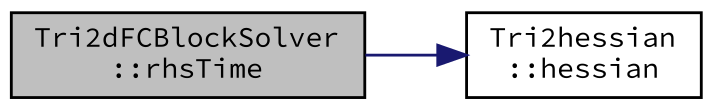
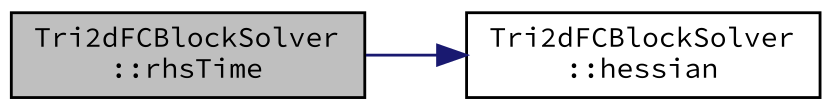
(584, 55) -> (643, 55)
